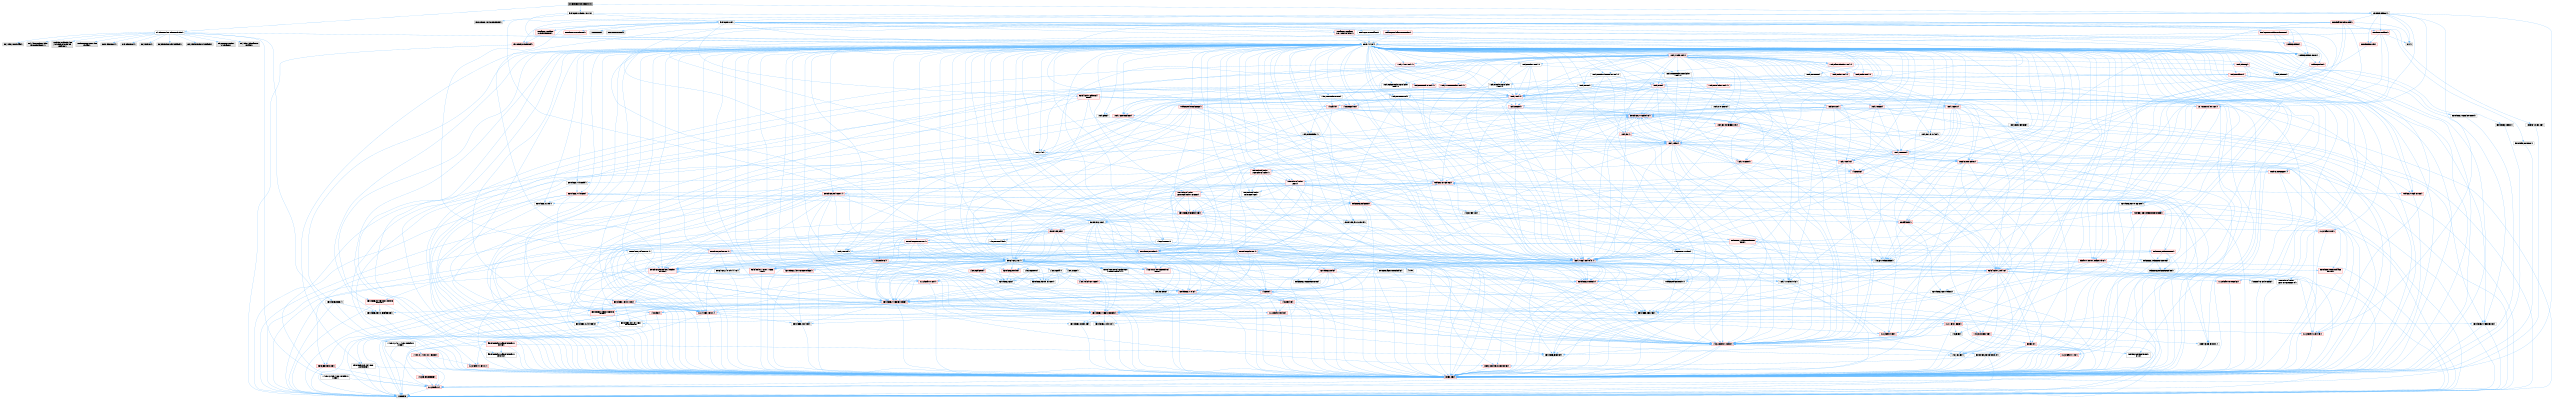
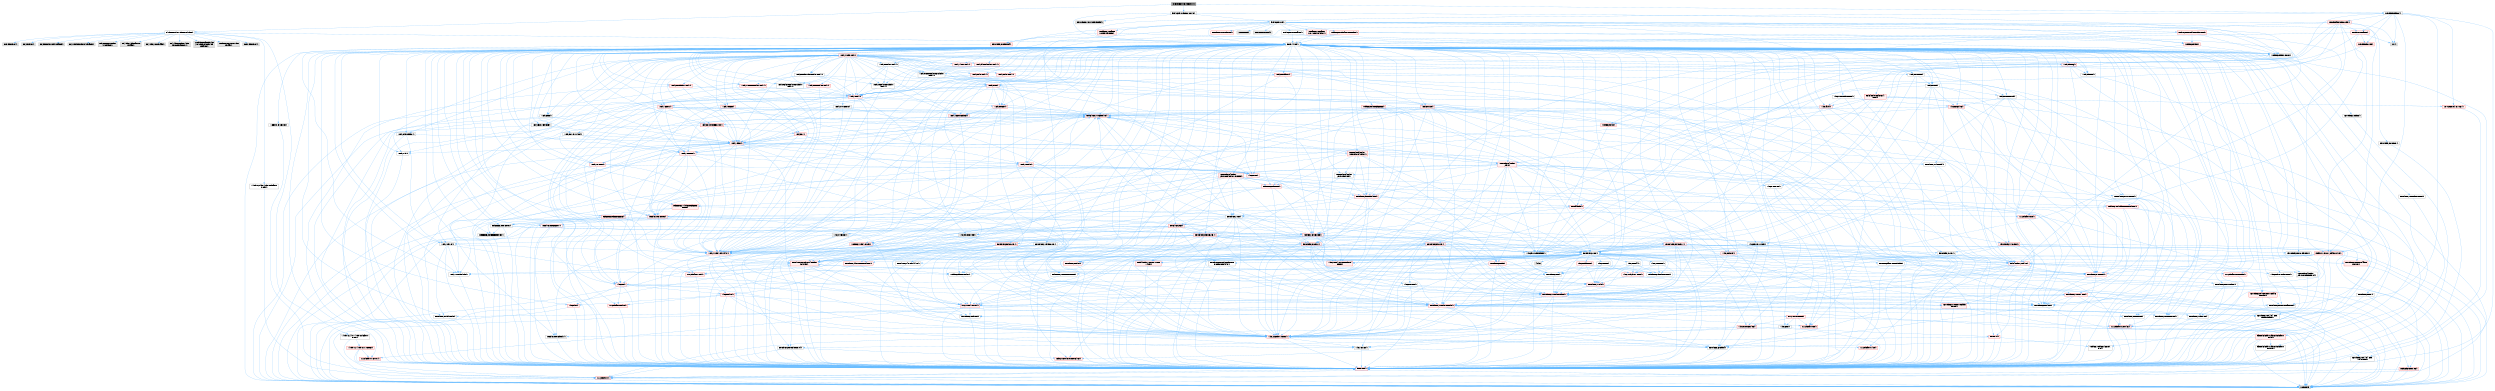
(1185, 200) -> (1442, 137)
(2156, 261) -> (502, 226)
(426, 377) -> none
